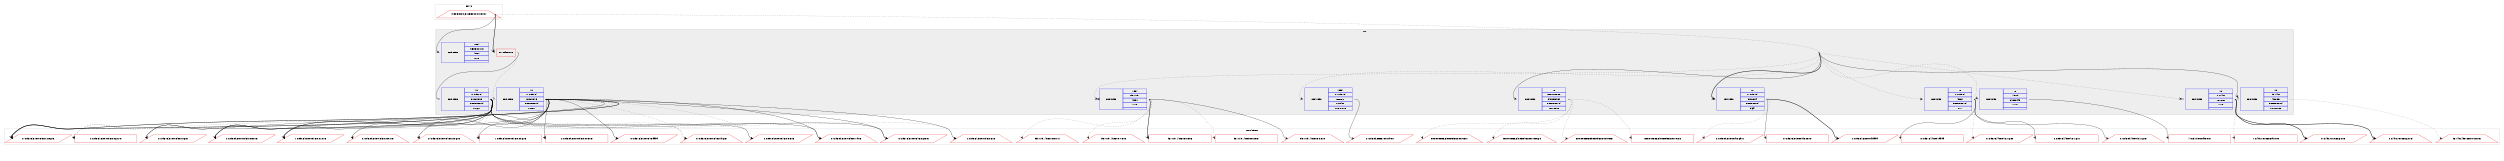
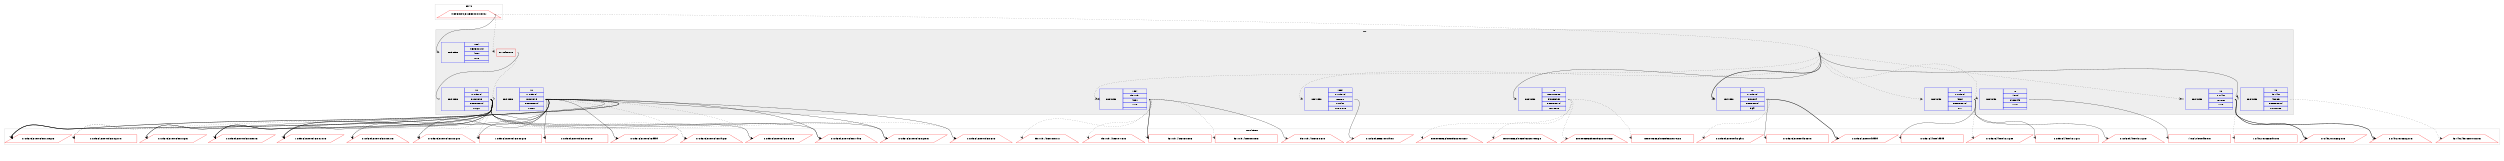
(495, 32) -> (495, 32)
